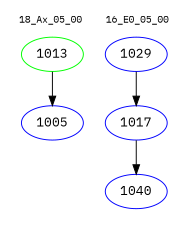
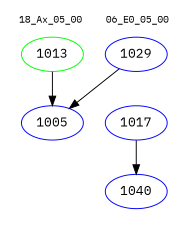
(138, 20) -> (138, 20)
(136, 84) -> (104, 81)
